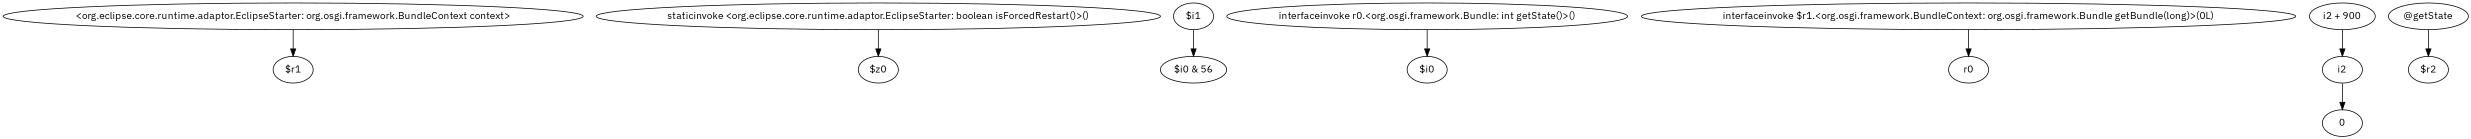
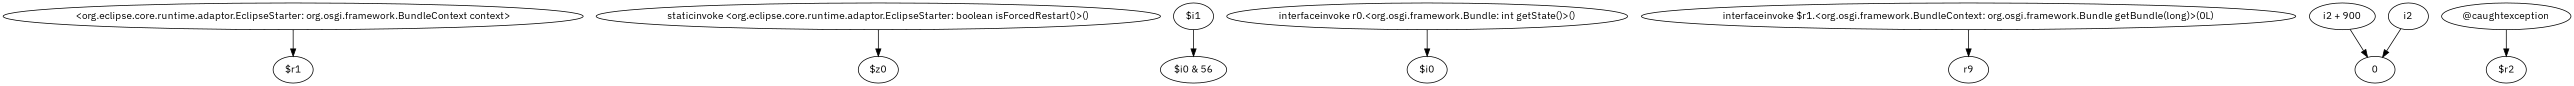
(2428, 16) -> (2506, 16)
(2342, 39) -> (2357, 40)
(1969, 70) -> (1969, 70)
